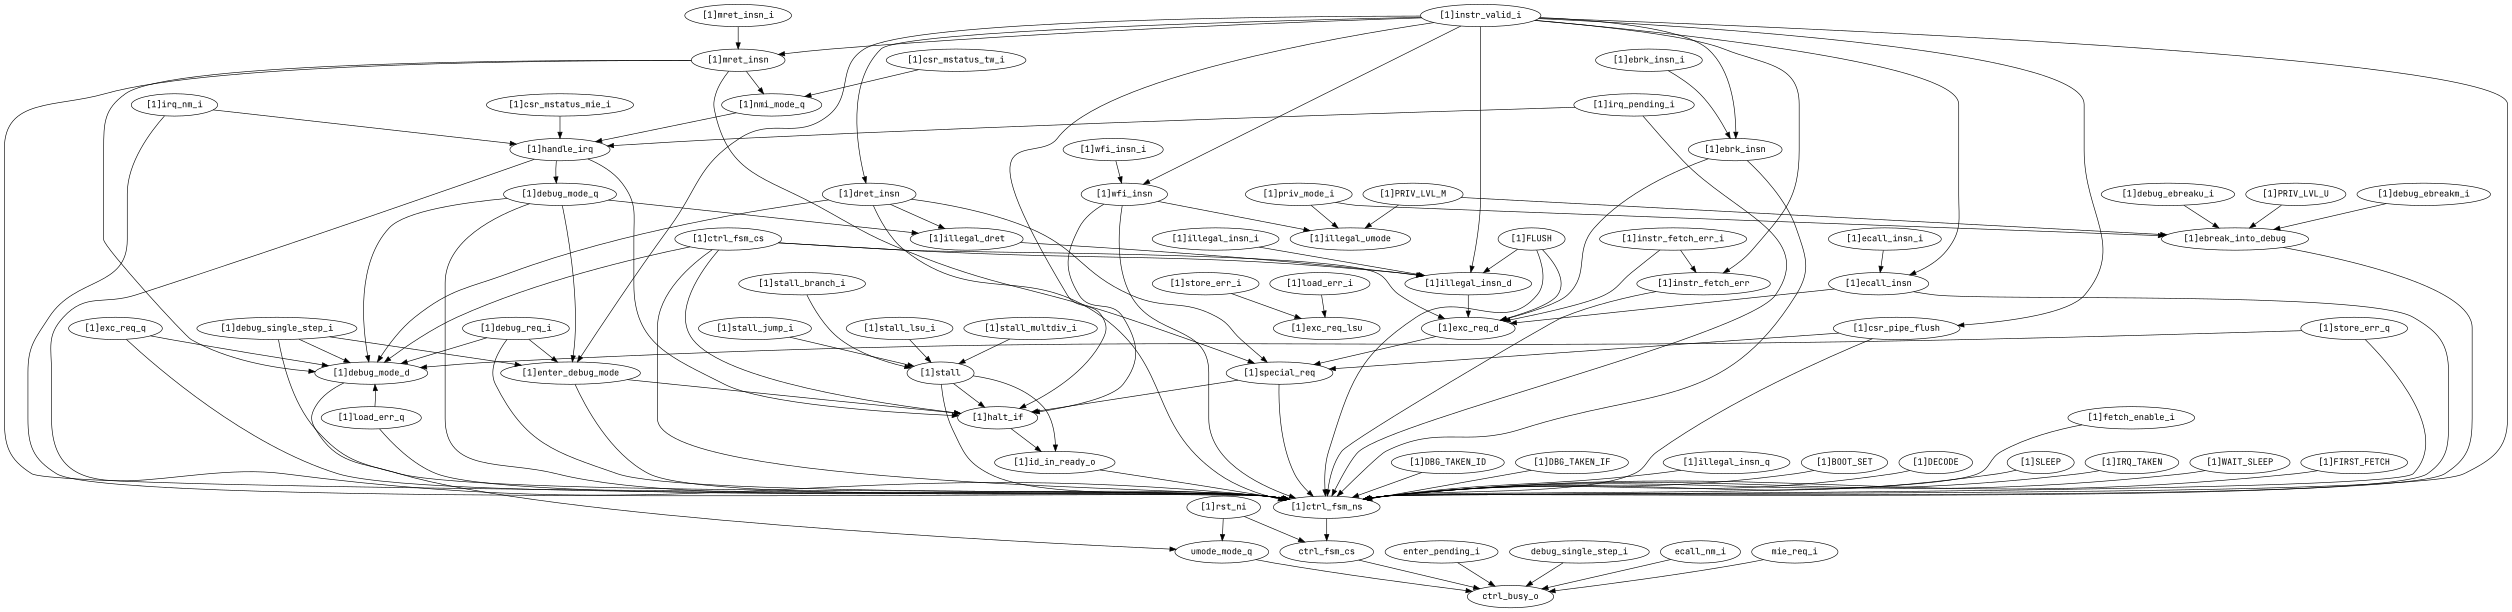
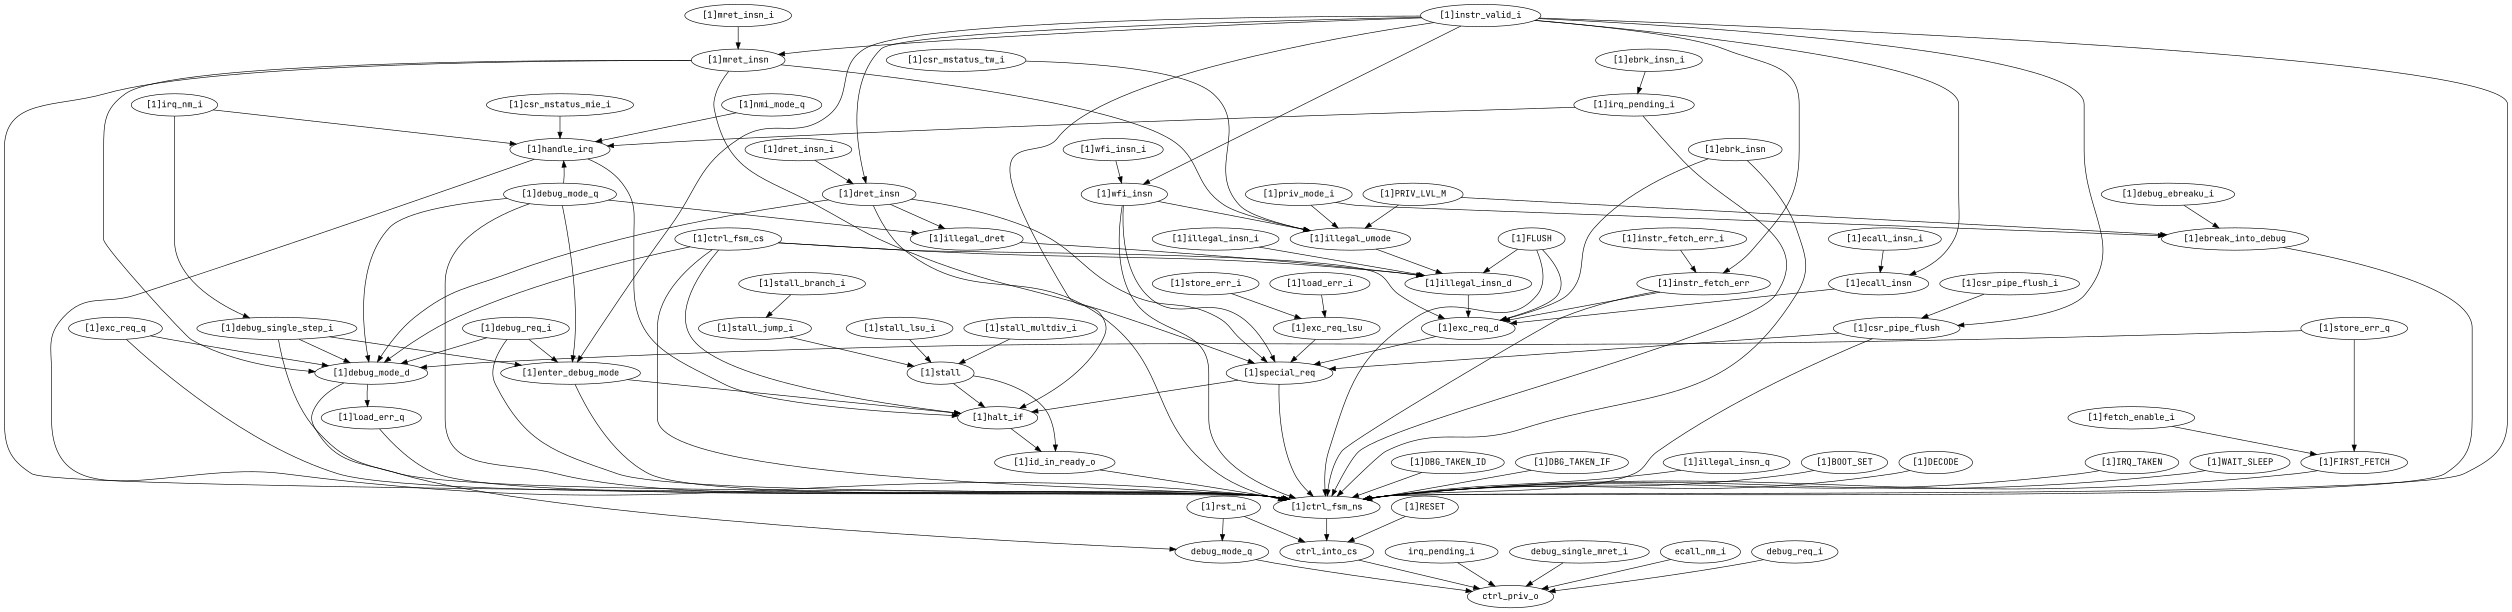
(1706, 48) -> none
(753, 80) -> (1062, 105)
(867, 82) -> (1212, 93)
(1703, 97) -> (1643, 80)
(1481, 147) -> (1406, 260)
none -> (798, 150)
(556, 169) -> (564, 175)
(2296, 194) -> none
(2424, 194) -> none
none -> (2010, 284)
(1592, 300) -> (1577, 307)
(1128, 326) -> (1149, 297)
(846, 343) -> (781, 304)
none -> (1305, 349)
(375, 399) -> (367, 392)
(2445, 453) -> none
(2041, 463) -> none
(1003, 479) -> none
(1733, 491) -> (2241, 440)
(1970, 491) -> (2354, 392)
(458, 495) -> (174, 232)
none -> (1425, 507)
(1222, 552) -> (1222, 552)
(1327, 552) -> (1327, 552)
(1442, 552) -> (1442, 552)
(1579, 552) -> (1579, 552)
(1795, 552) -> (1795, 552)
(1510, 597) -> (1510, 597)
